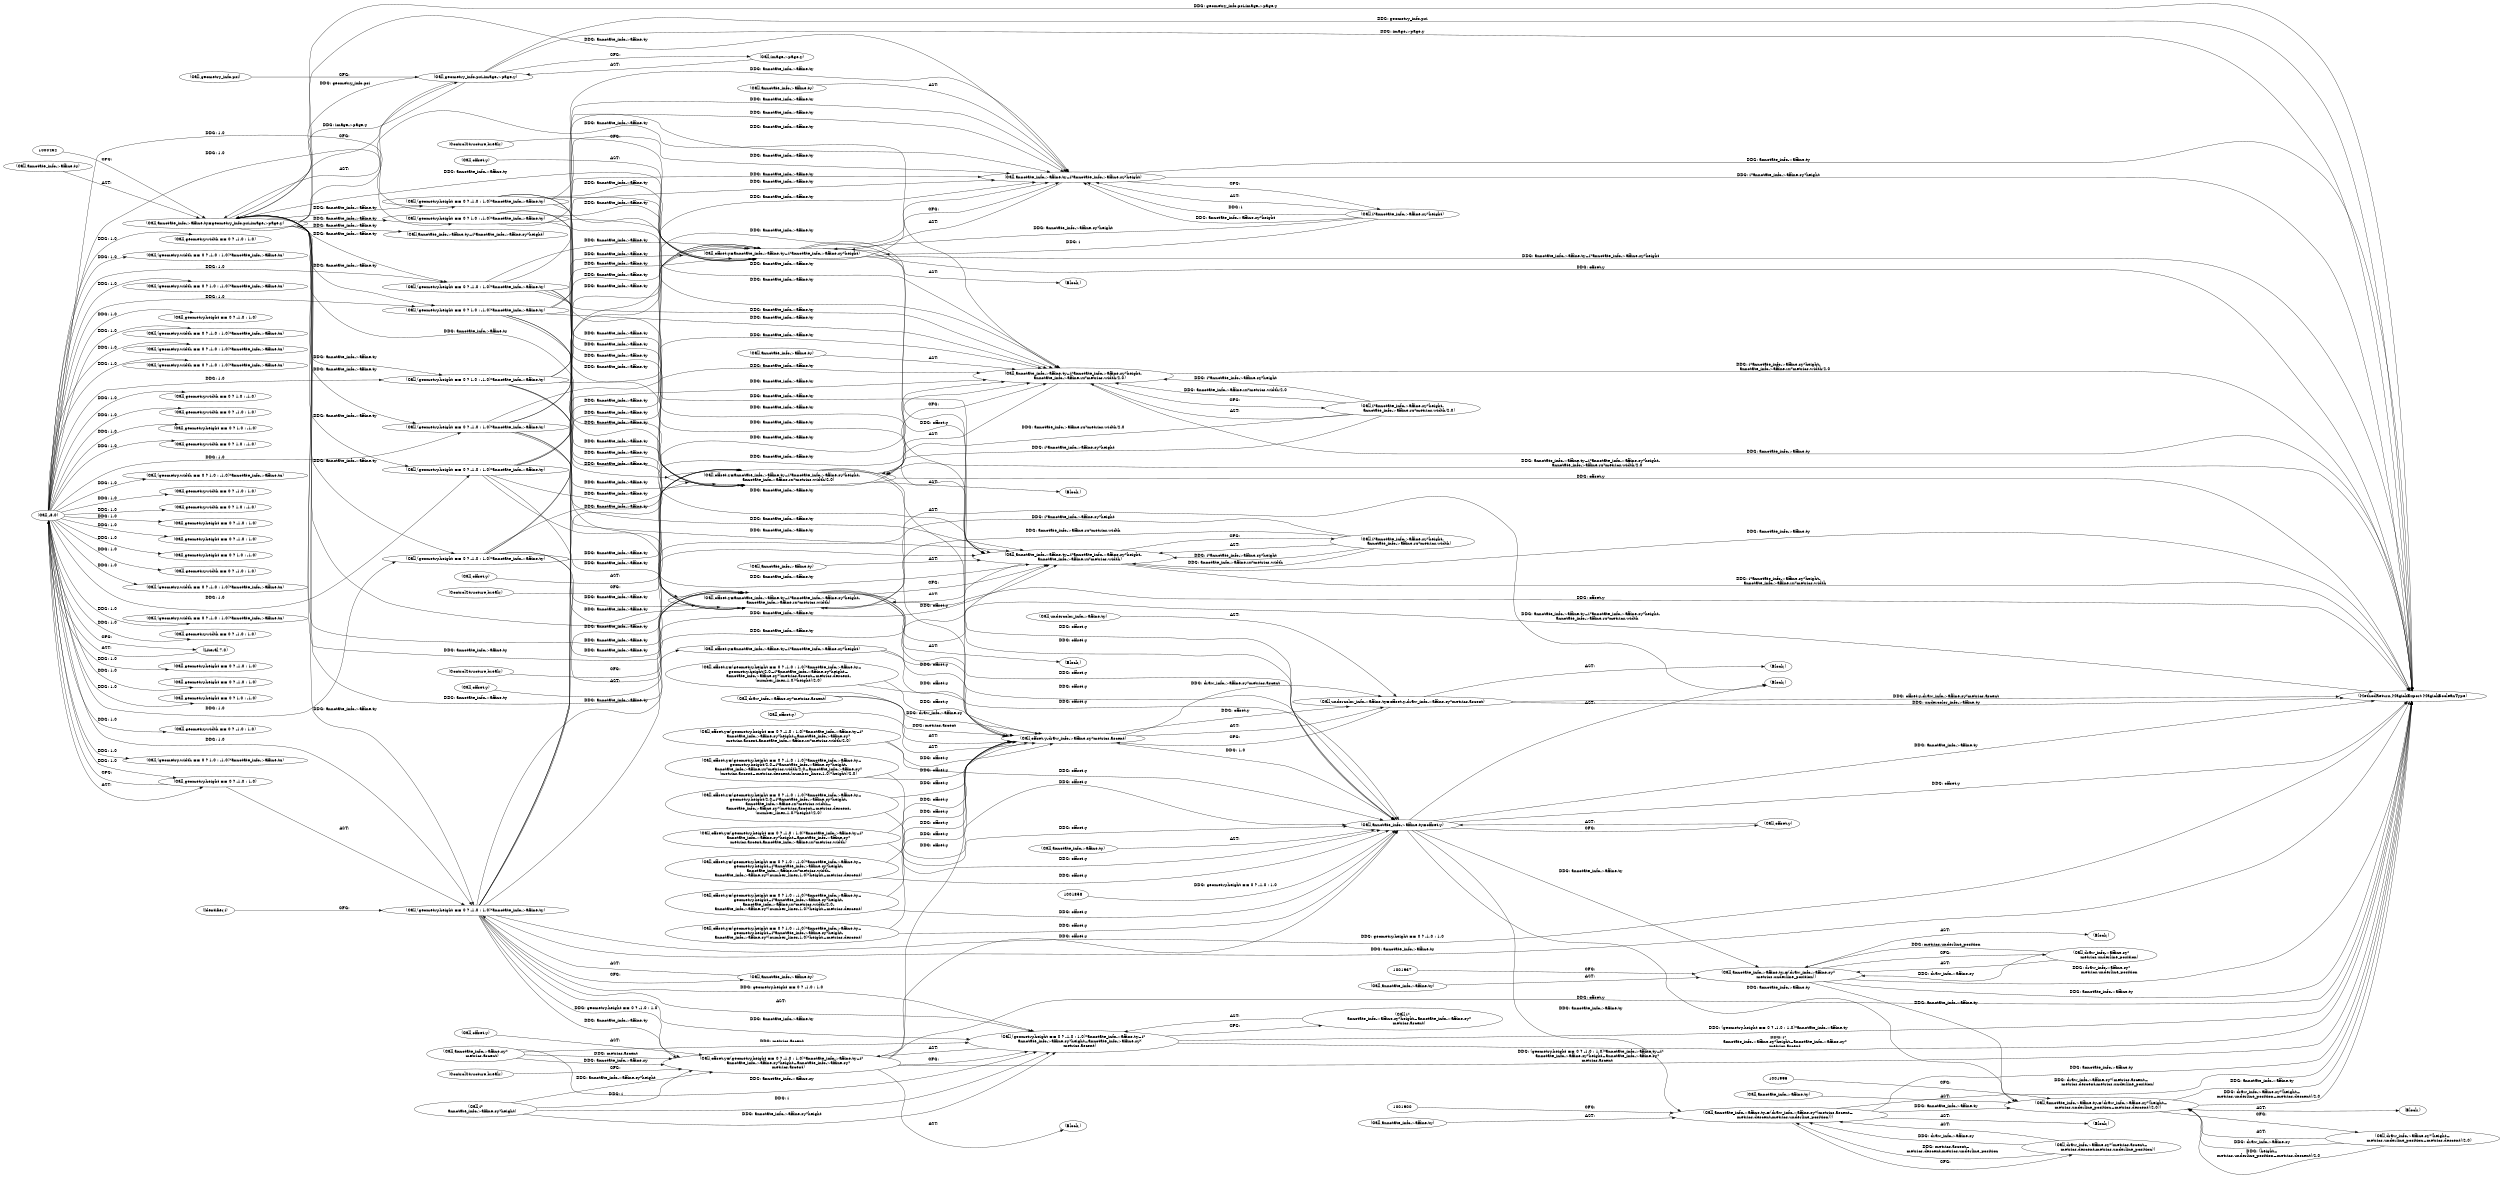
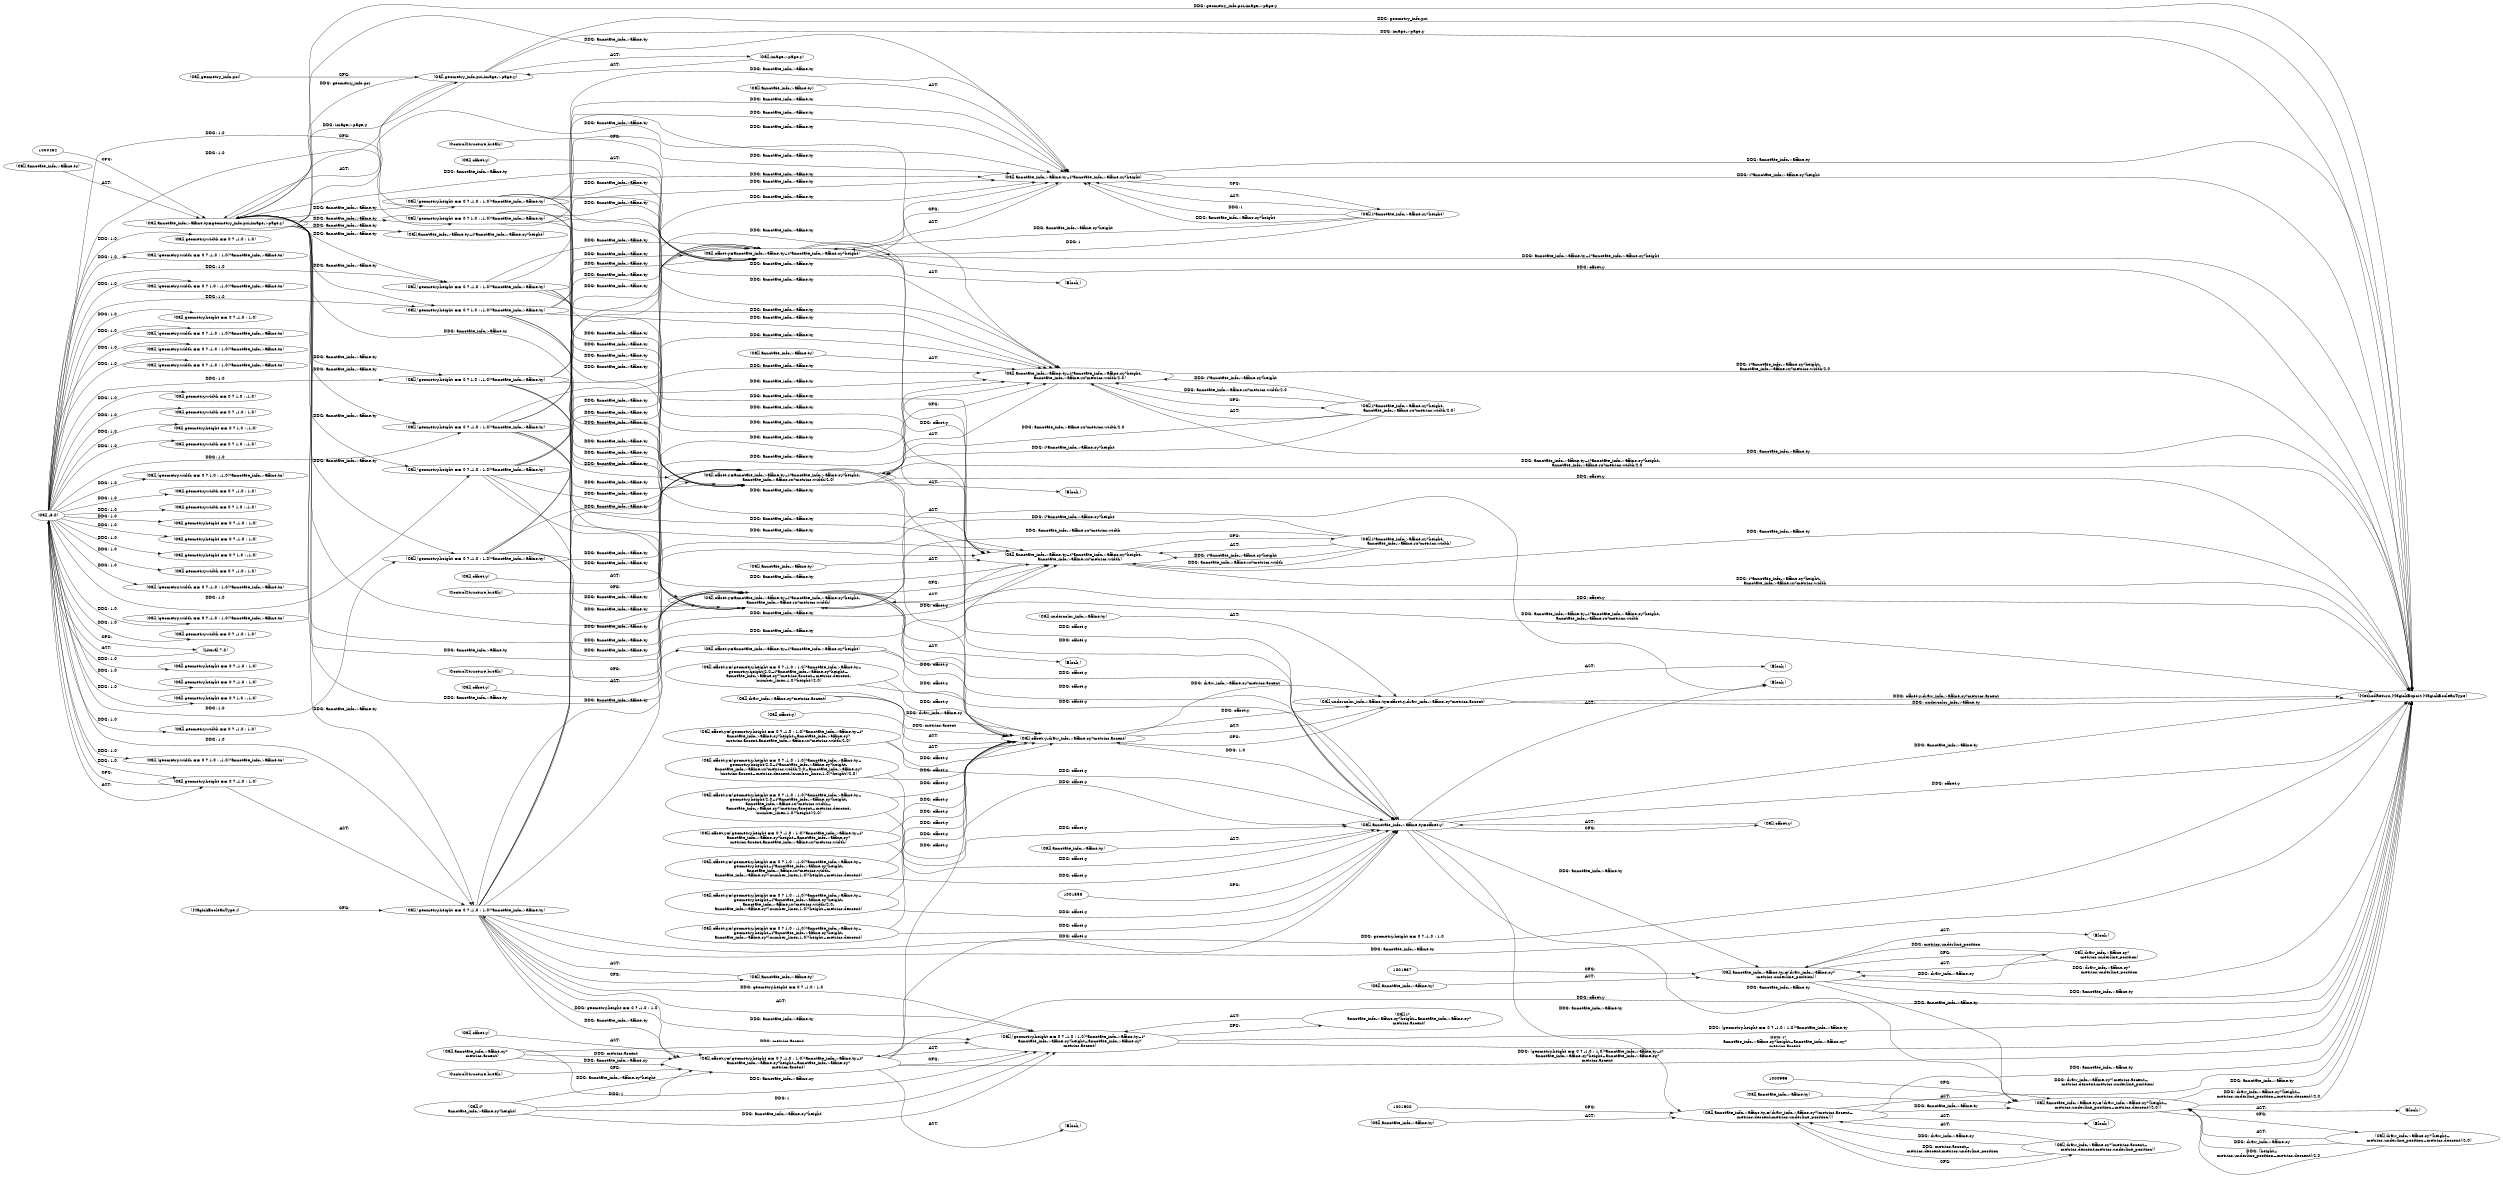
(616, 55) -> (616, 55)
(1236, 885) -> (1236, 885)
(215, 910) -> (215, 910)
(1778, 1079) -> (1778, 1079)
